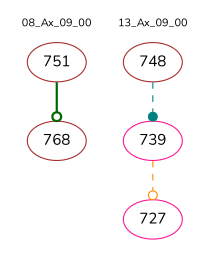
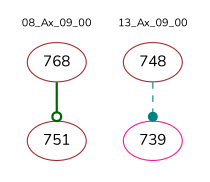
(57, 97) -> (57, 97)
(153, 219) -> none
